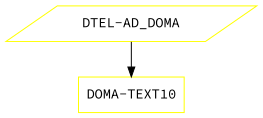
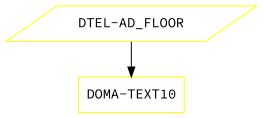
(131, 24) -> (131, 24)
